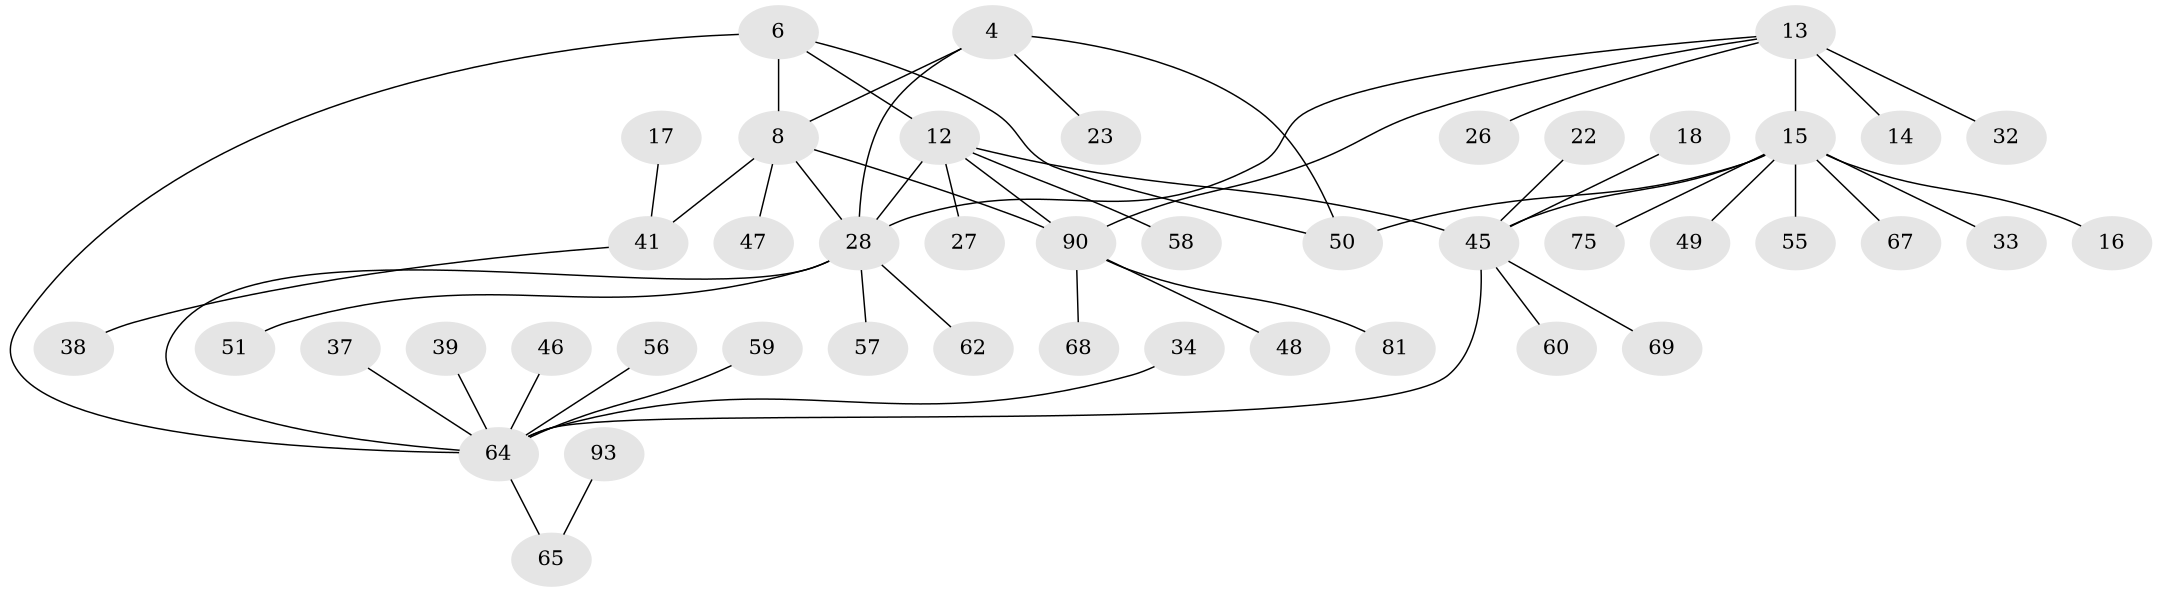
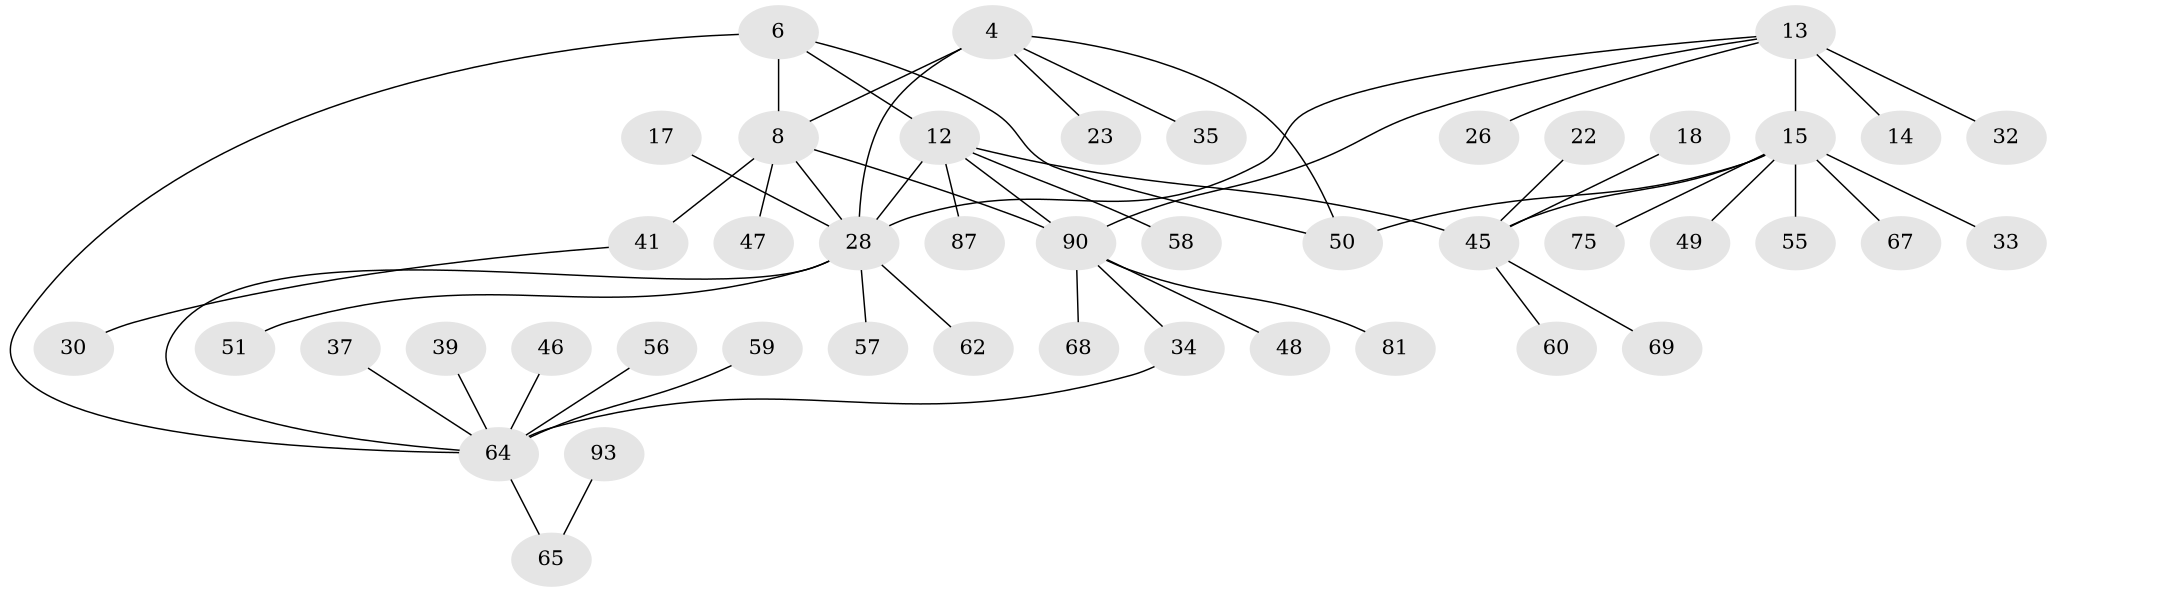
none -> (1206, 138)
(655, 190) -> (757, 189)
(965, 243) -> (965, 243)
(2112, 243) -> none
none -> (1130, 296)
(74, 349) -> (74, 349)
(1046, 416) -> none
